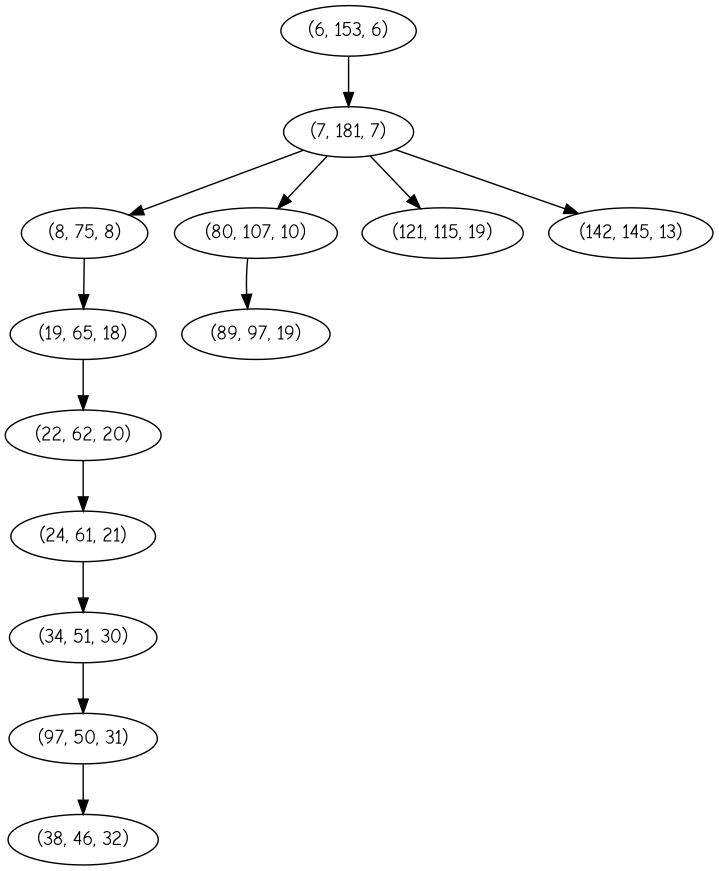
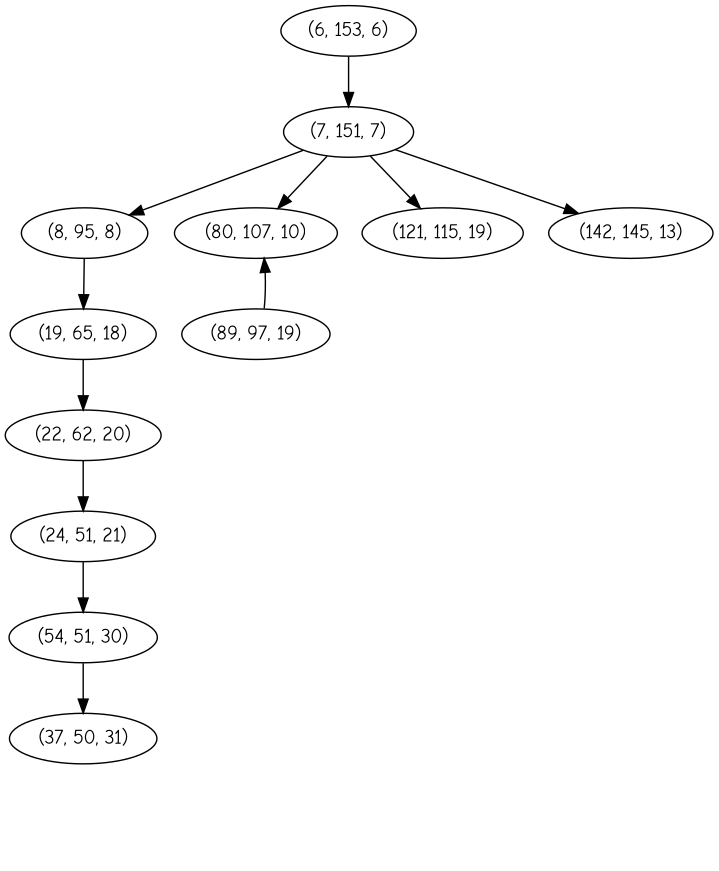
(349, 132) -> (349, 132)
(85, 233) -> (85, 233)
(247, 276) -> (265, 290)
(83, 536) -> (83, 536)
(83, 637) -> (83, 637)
(83, 739) -> (83, 739)
(83, 840) -> none
